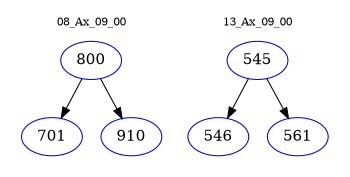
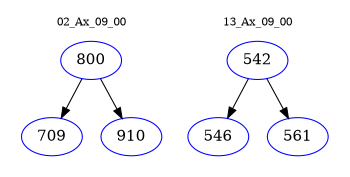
(92, 23) -> (92, 23)
(258, 60) -> (258, 60)
(52, 137) -> (52, 137)
